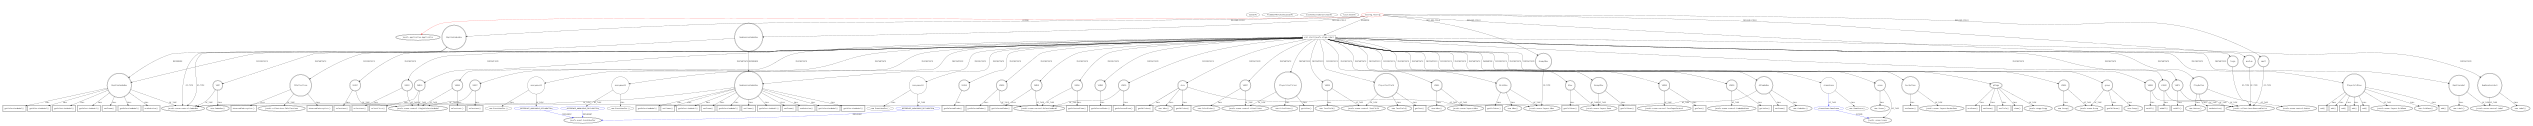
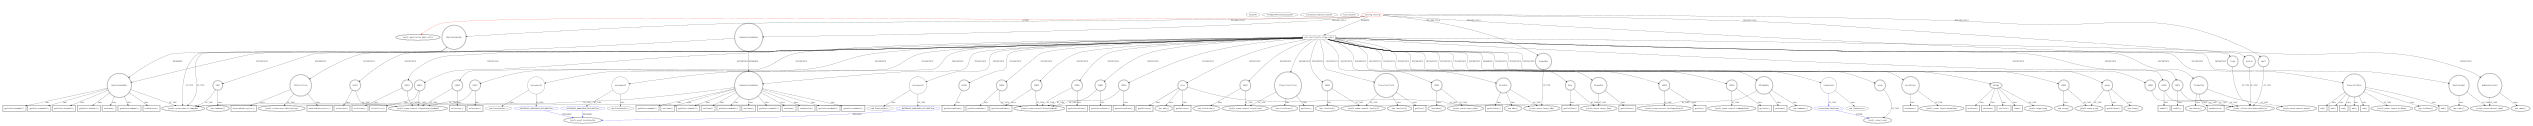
none -> (1070, 101)
(1880, 108) -> none
(2150, 108) -> none
